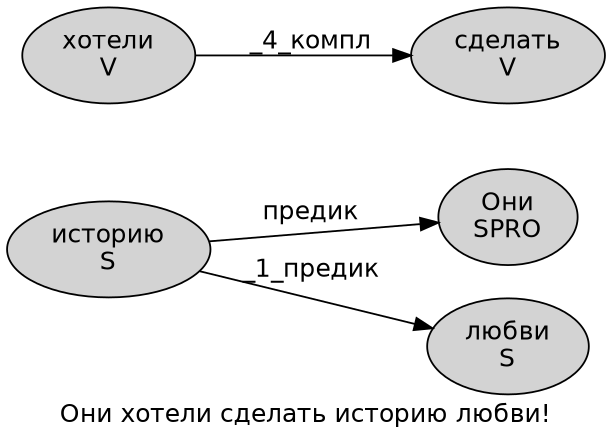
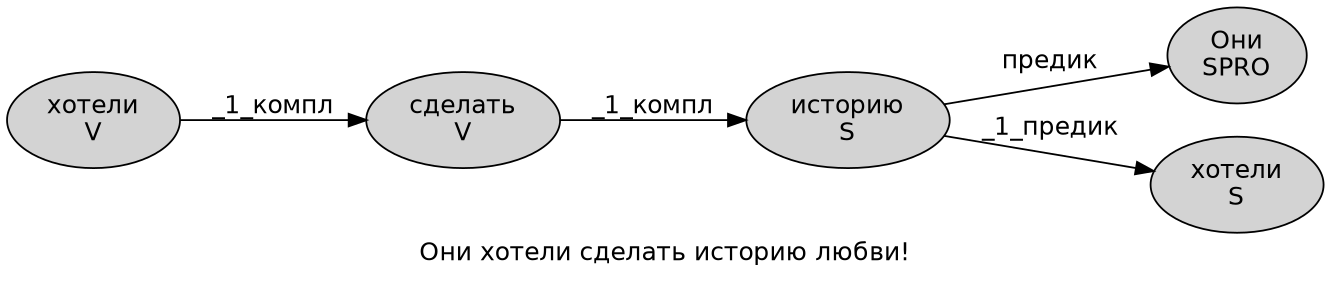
(311, 42) -> (273, 107)
none -> (644, 120)
(508, 346) -> (1237, 185)
